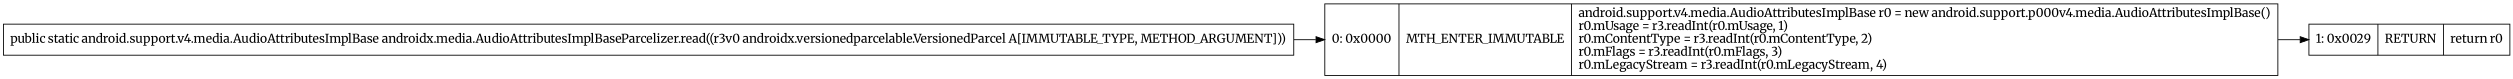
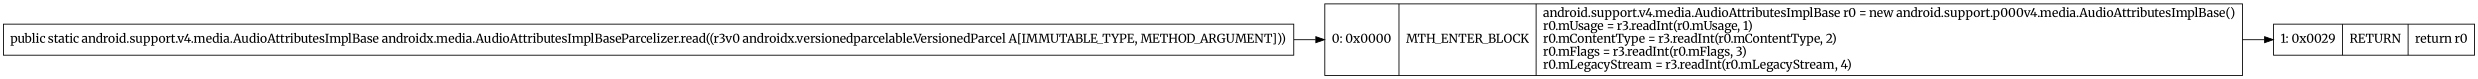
(1485, 39) -> (1468, 39)
